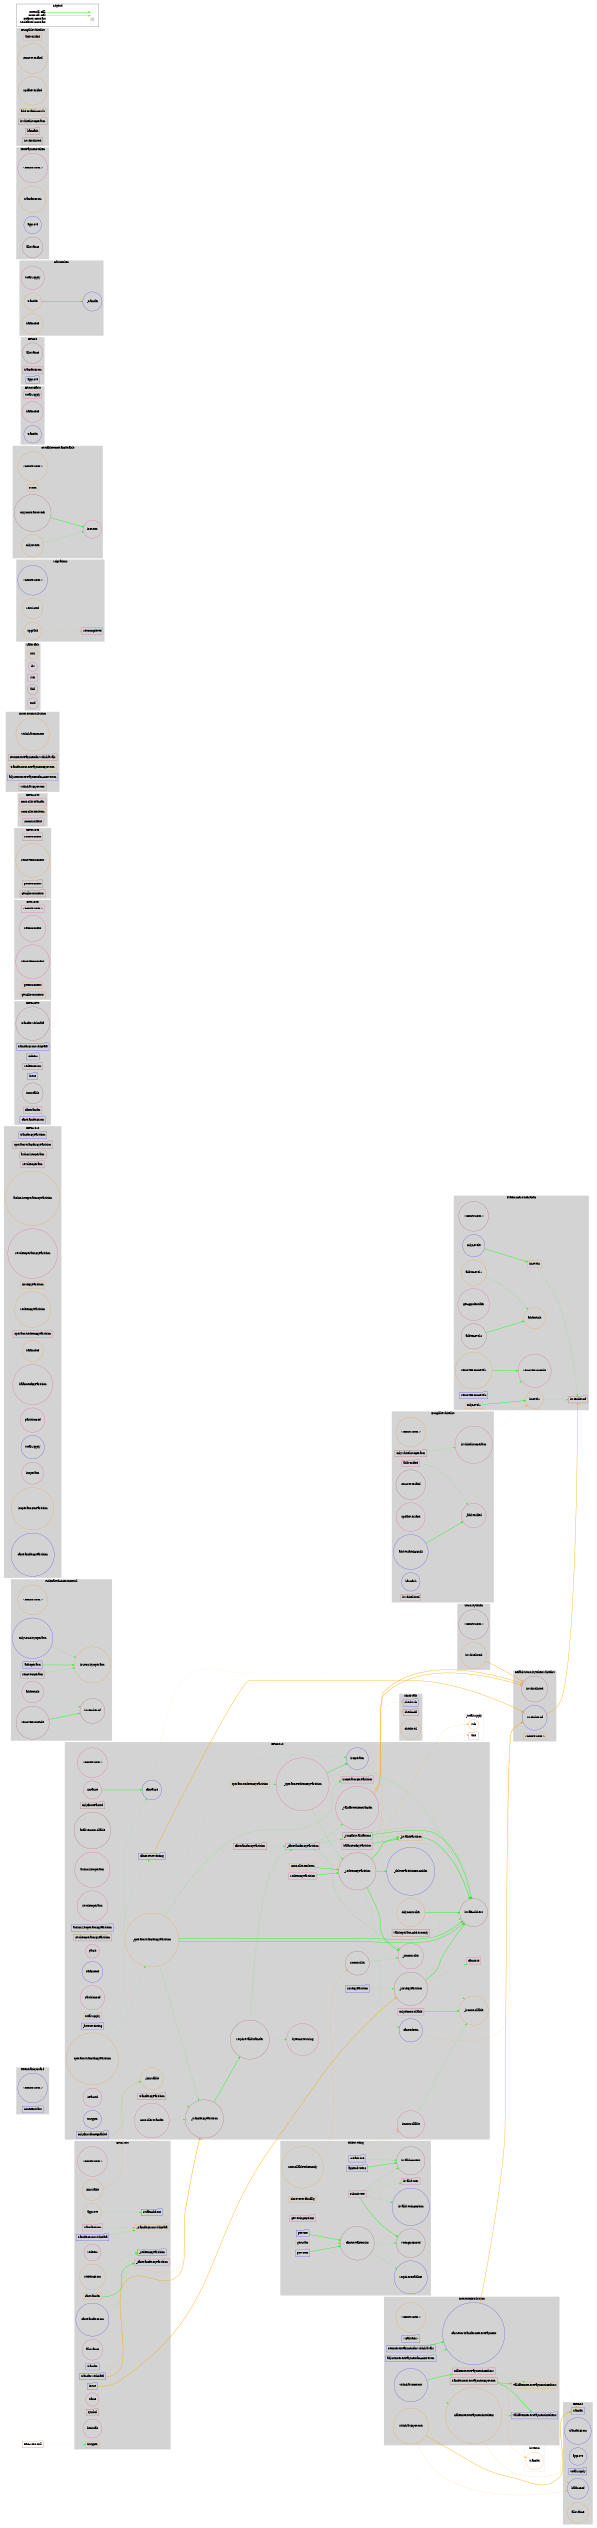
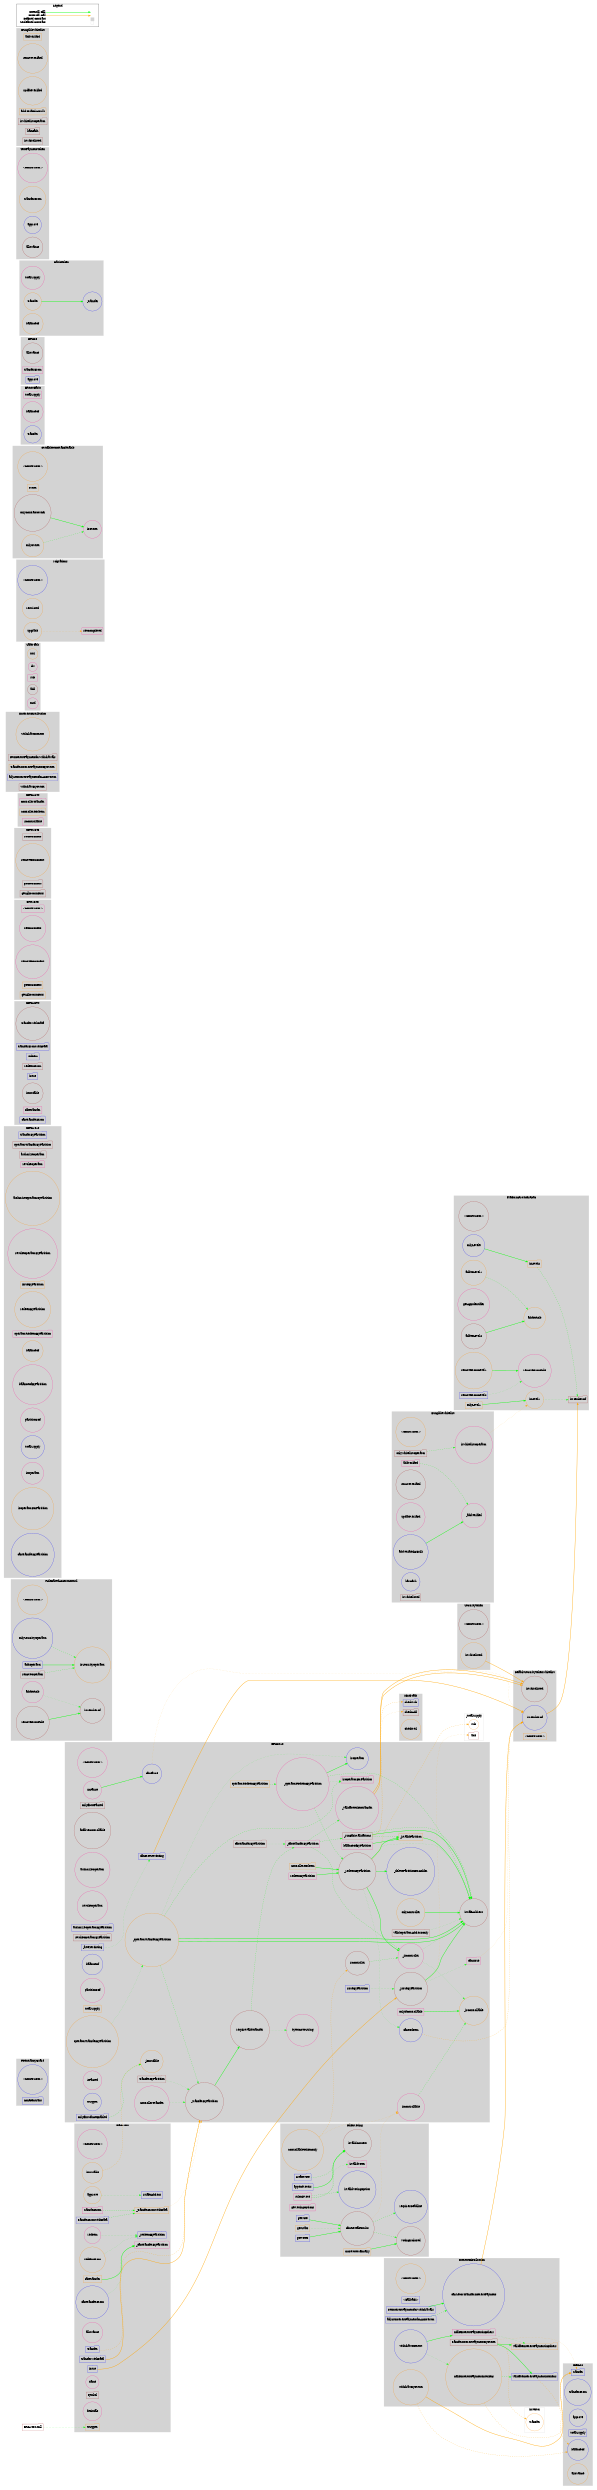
(92, 1951) -> none
(376, 2219) -> (383, 2247)
